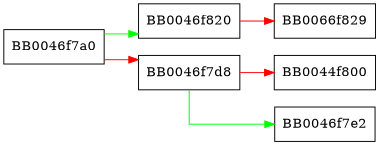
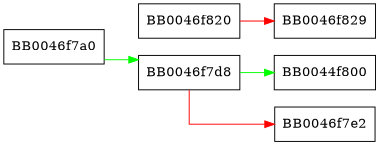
(325, 21) -> (325, 21)
(117, 34) -> none
(117, 60) -> (117, 60)
(252, 73) -> (252, 73)
(210, 124) -> (210, 124)
